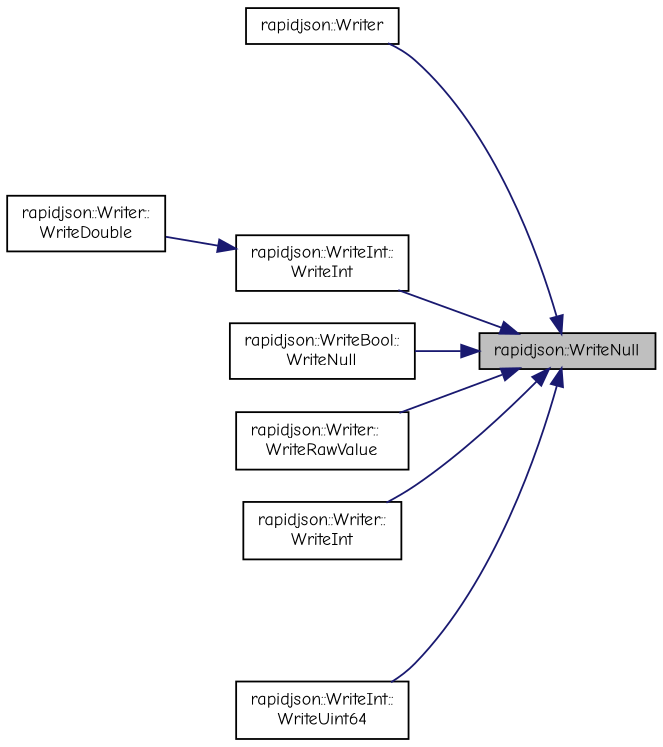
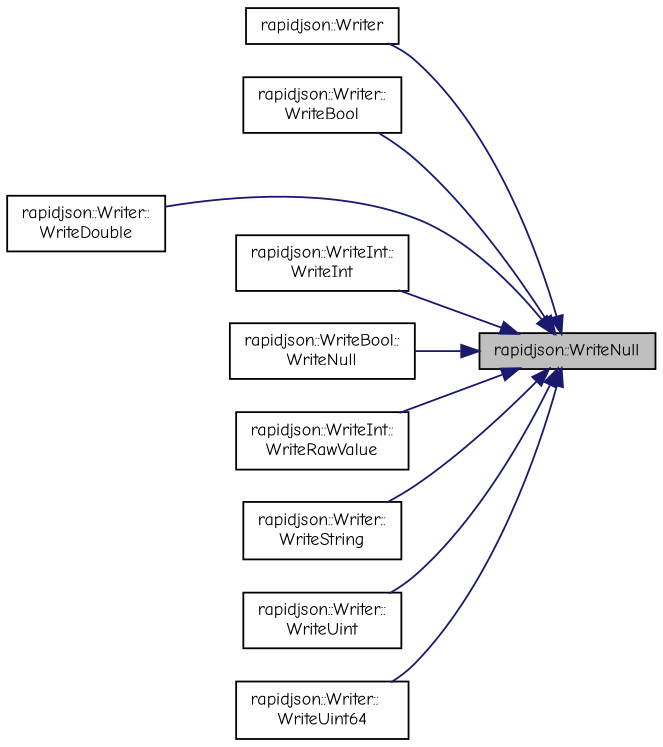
none -> (322, 105)
(192, 241) -> (372, 206)
(322, 441) -> (322, 441)
(322, 531) -> (322, 531)
none -> (322, 620)
(322, 710) -> (322, 710)
